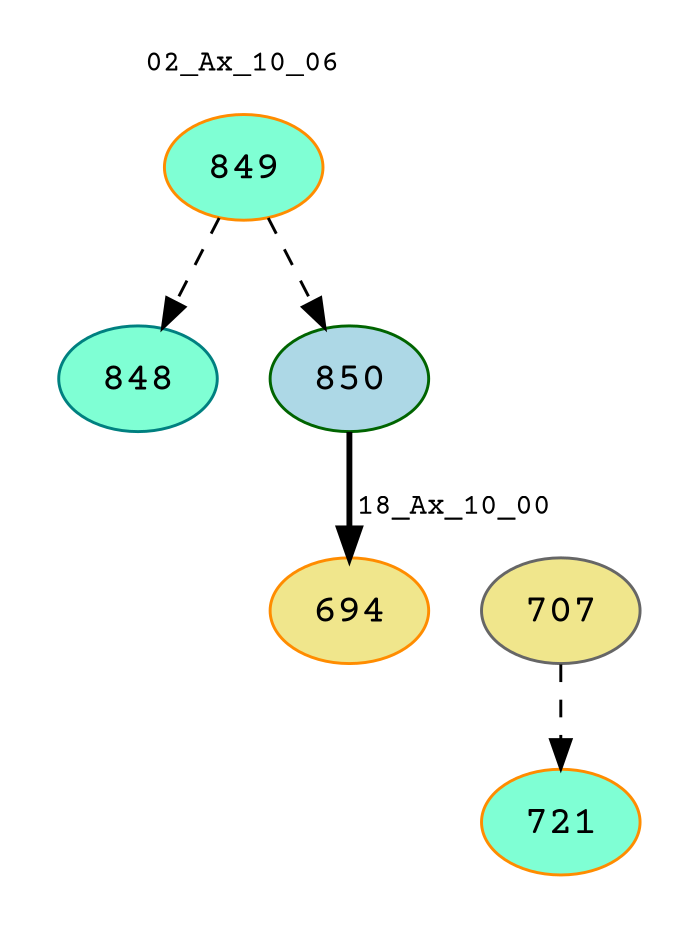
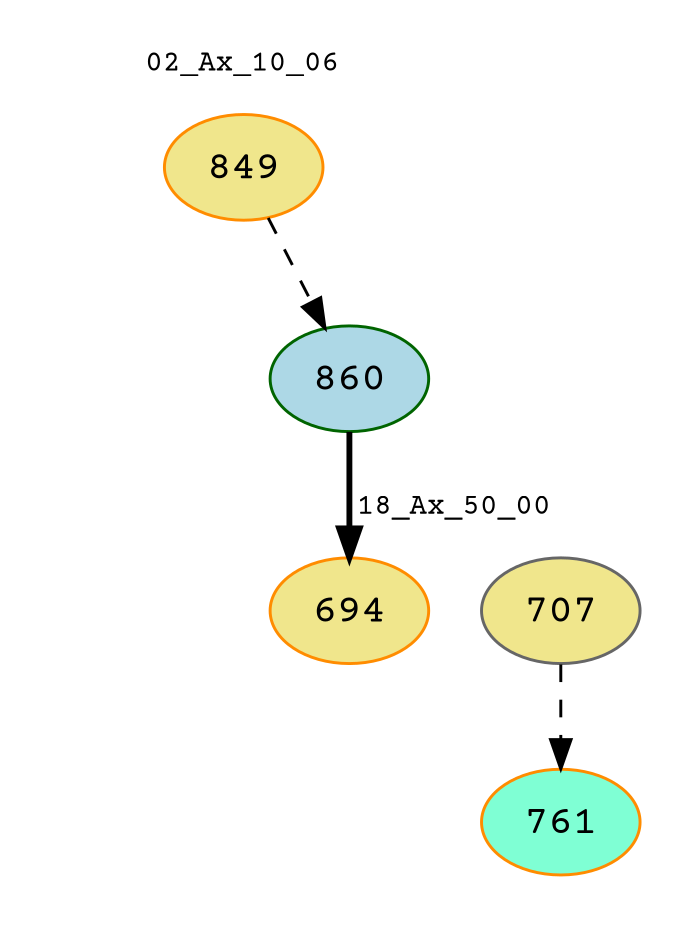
(244, 167) -> (244, 167)
(138, 379) -> none
(349, 379) -> (349, 379)
(455, 506) -> (455, 506)
(561, 822) -> (561, 822)
